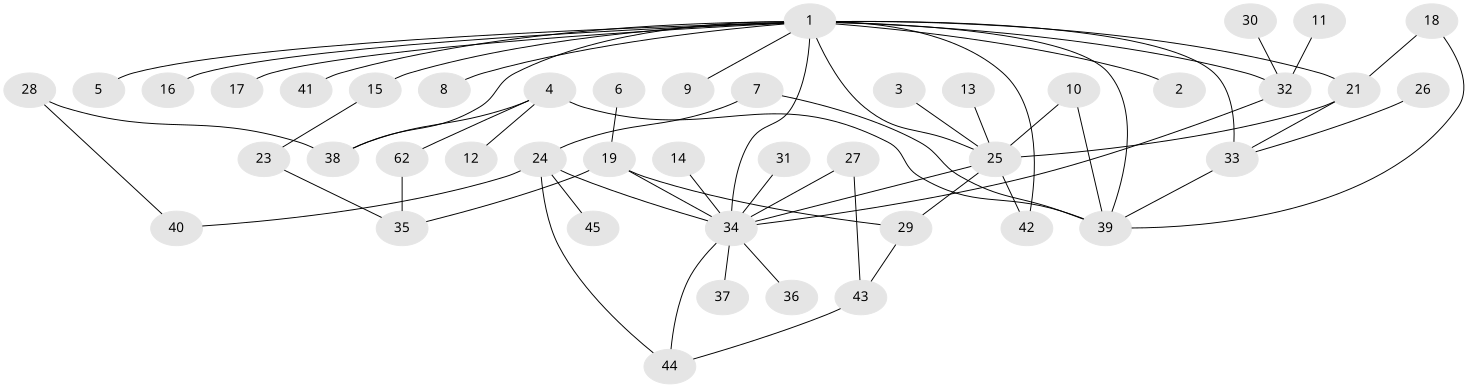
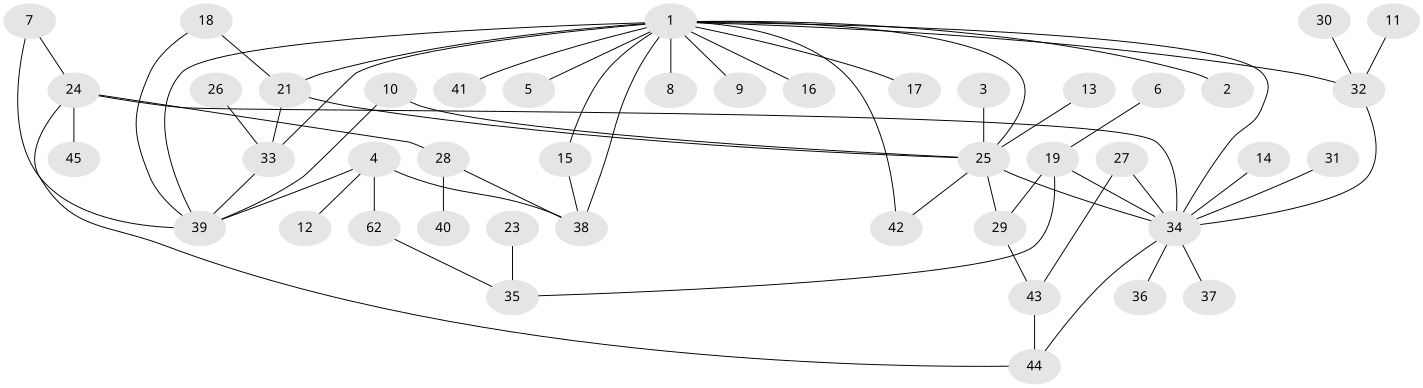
(320, 125) -> (573, 194)
(379, 205) -> (262, 120)
